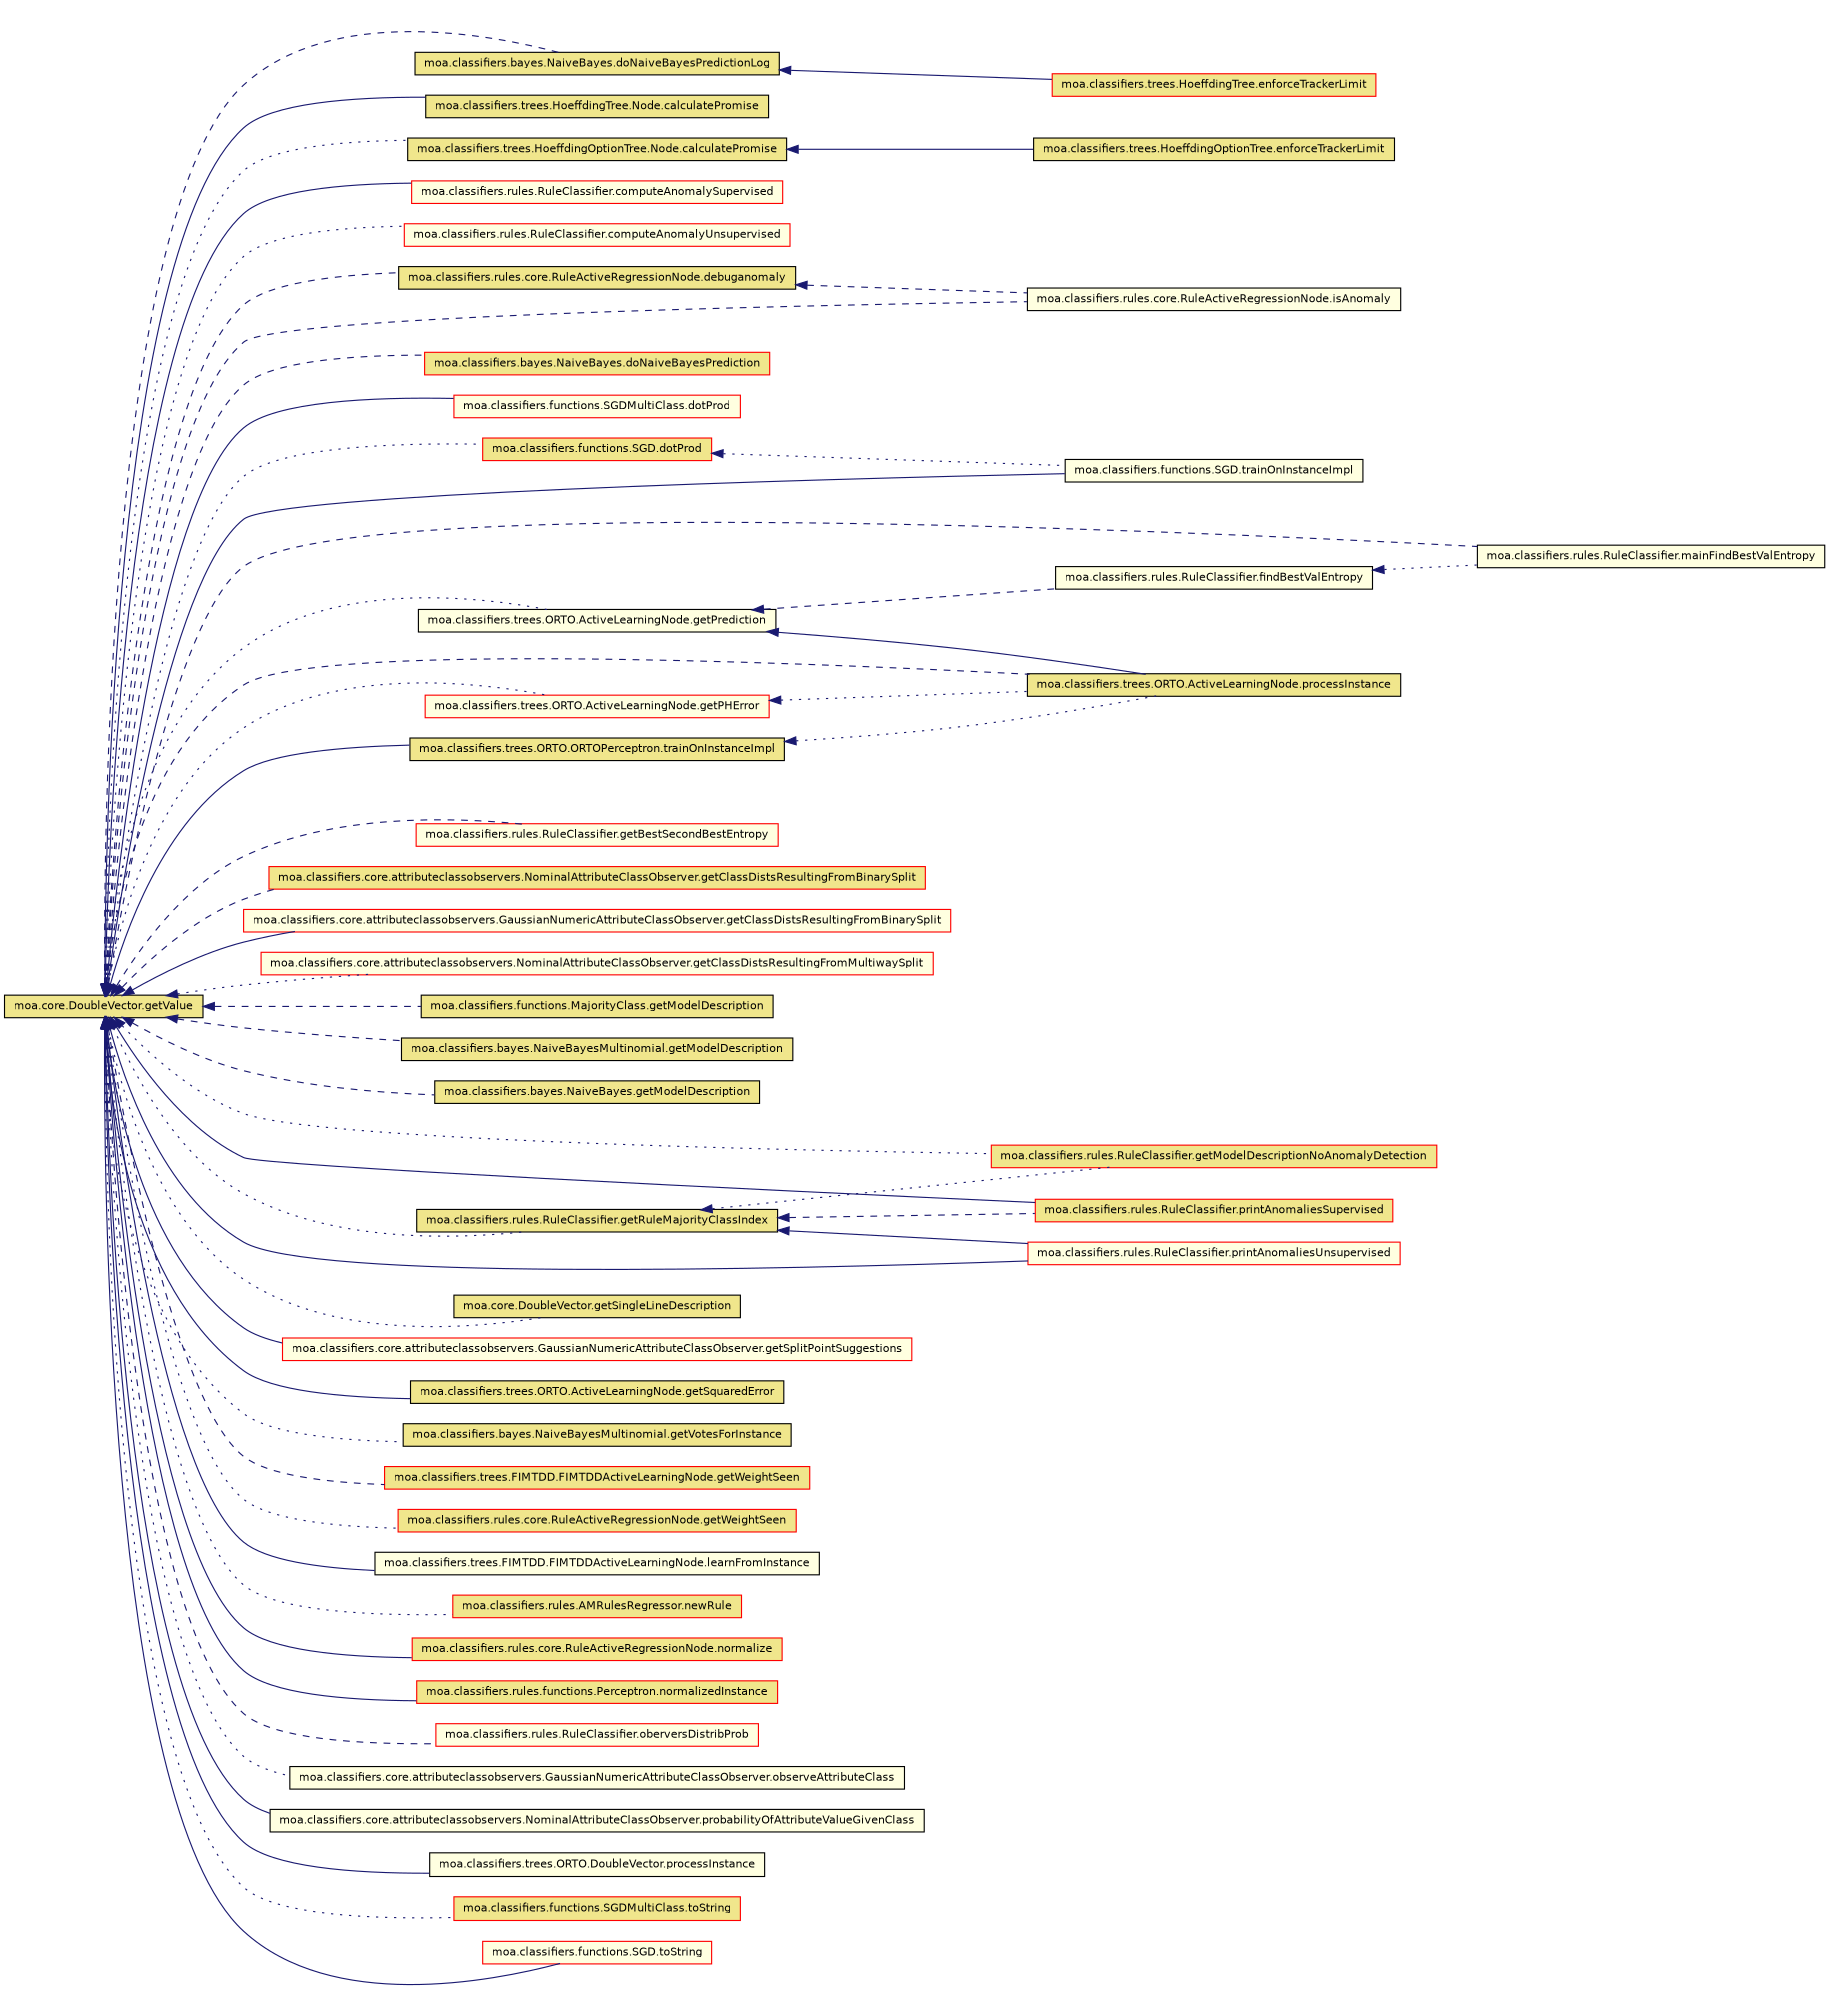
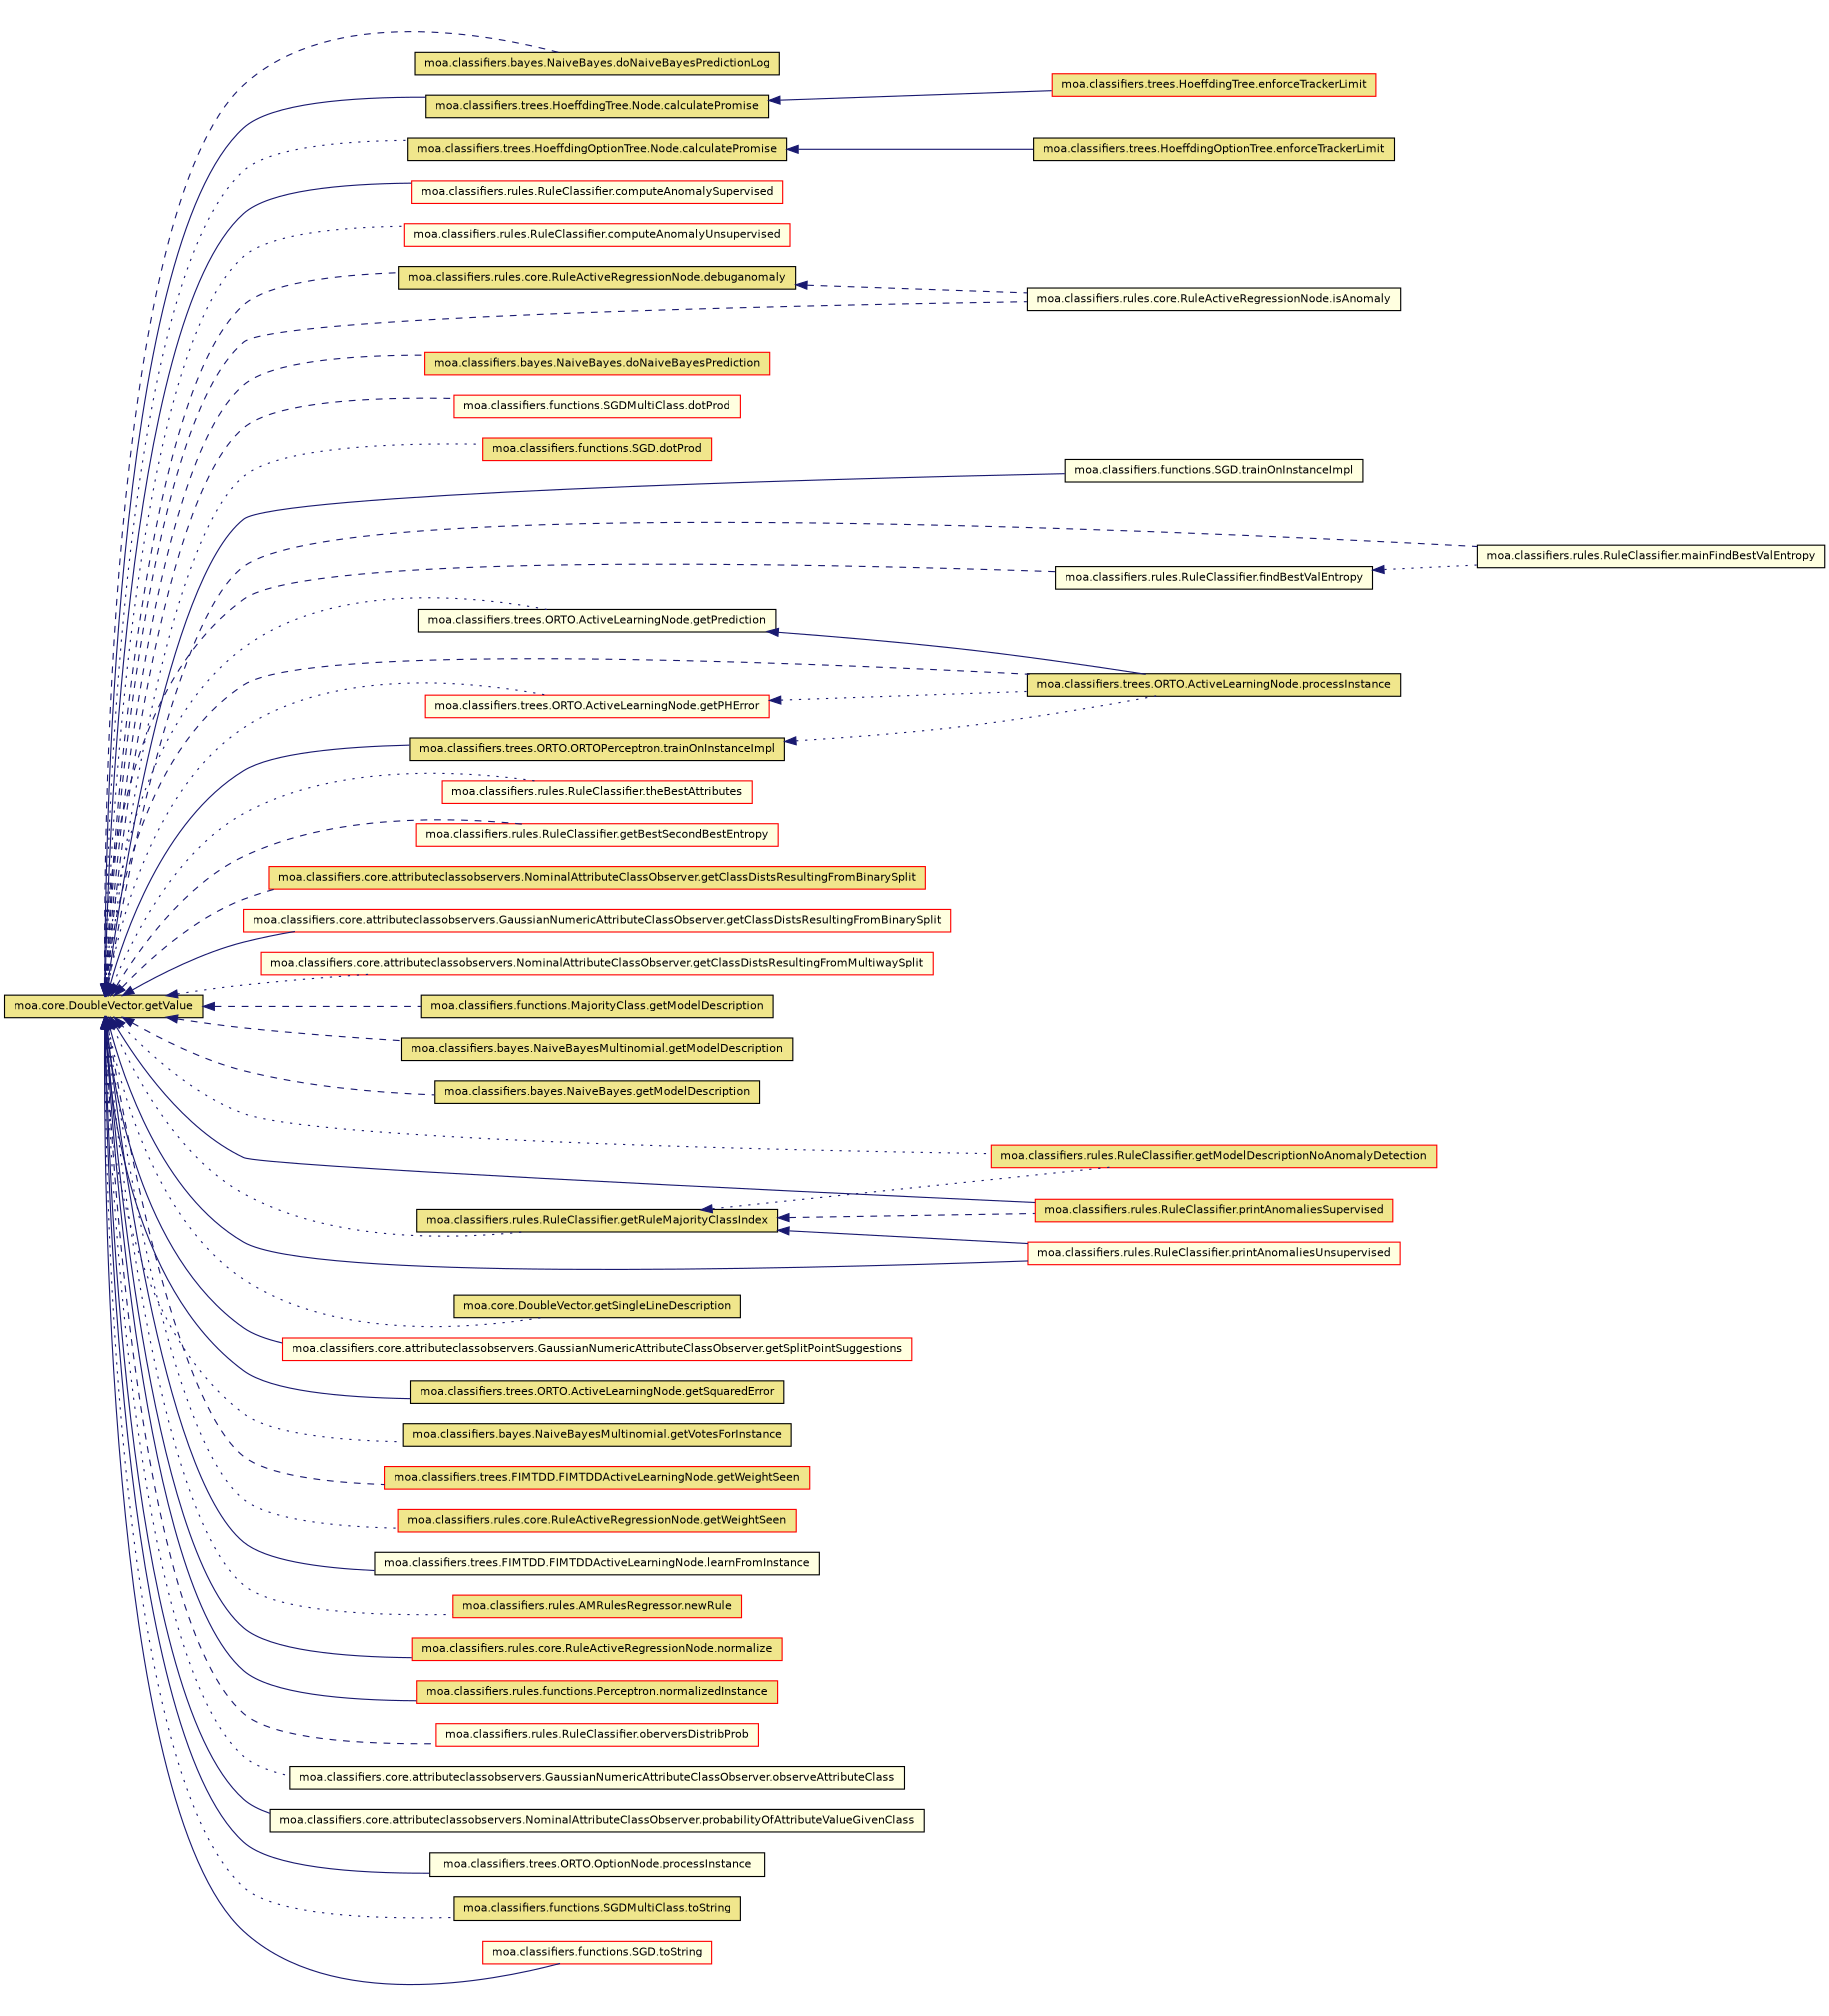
(922, 75) -> (916, 95)
(894, 460) -> none
(169, 592) -> (169, 592)
(911, 599) -> (437, 569)
none -> (597, 792)
(597, 1865) -> (597, 1865)
(597, 1909) -> (597, 1909)
